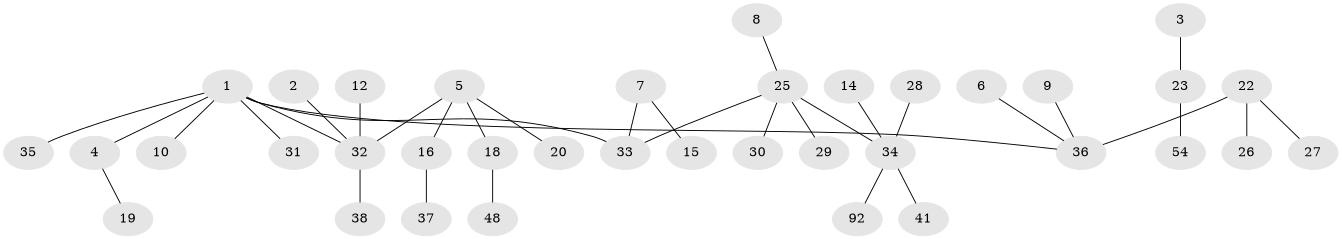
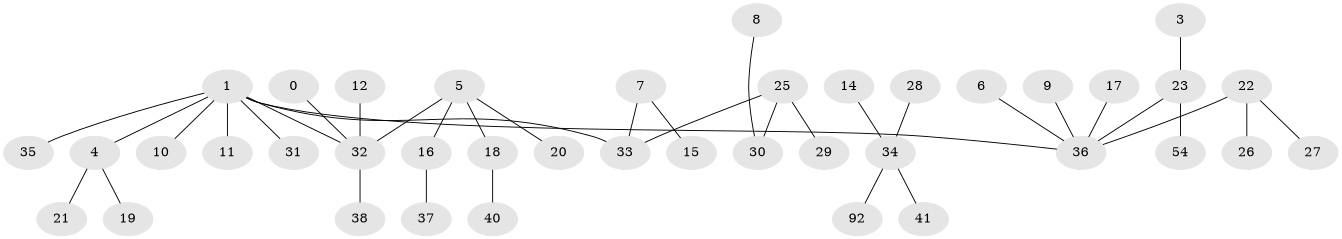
(770, 53) -> (749, 87)
(294, 87) -> (294, 87)
none -> (1114, 87)
(837, 120) -> none
none -> (1131, 120)
none -> (227, 153)
none -> (62, 219)
(493, 219) -> (493, 219)
